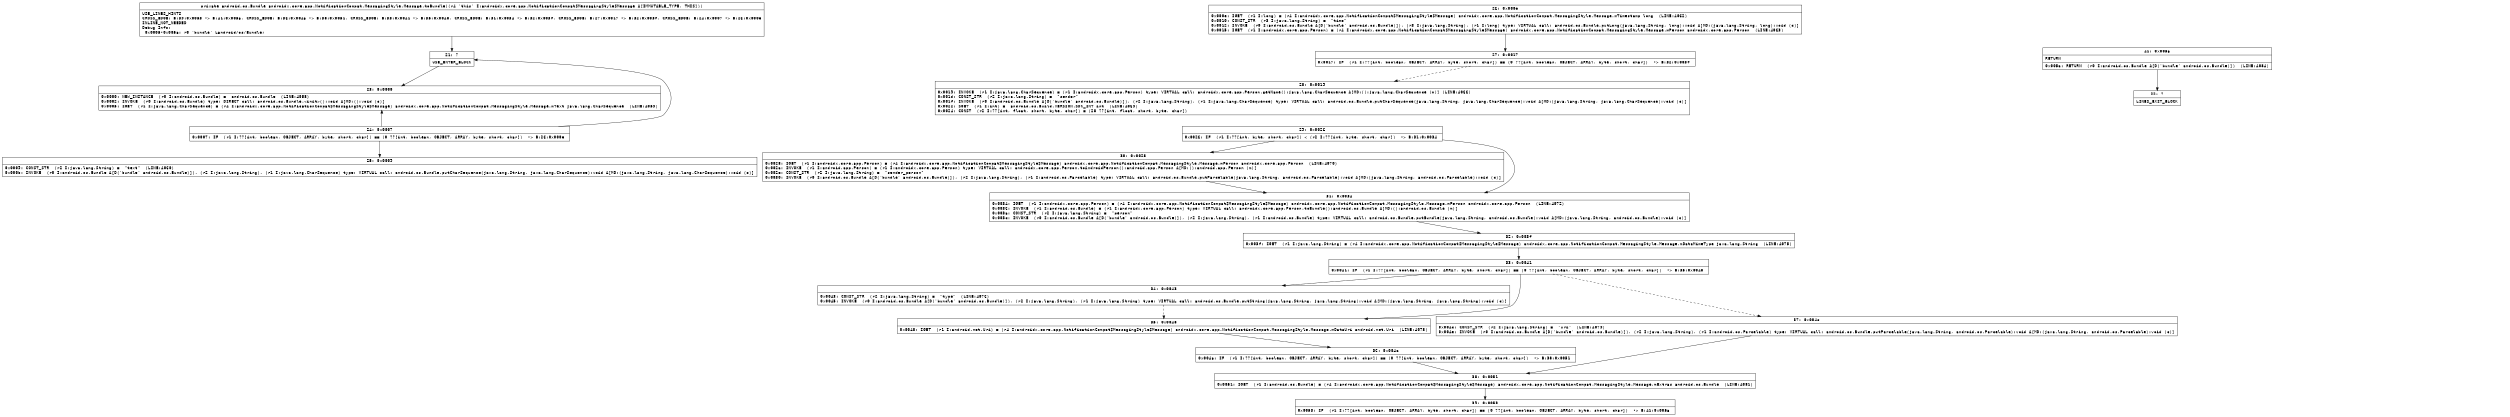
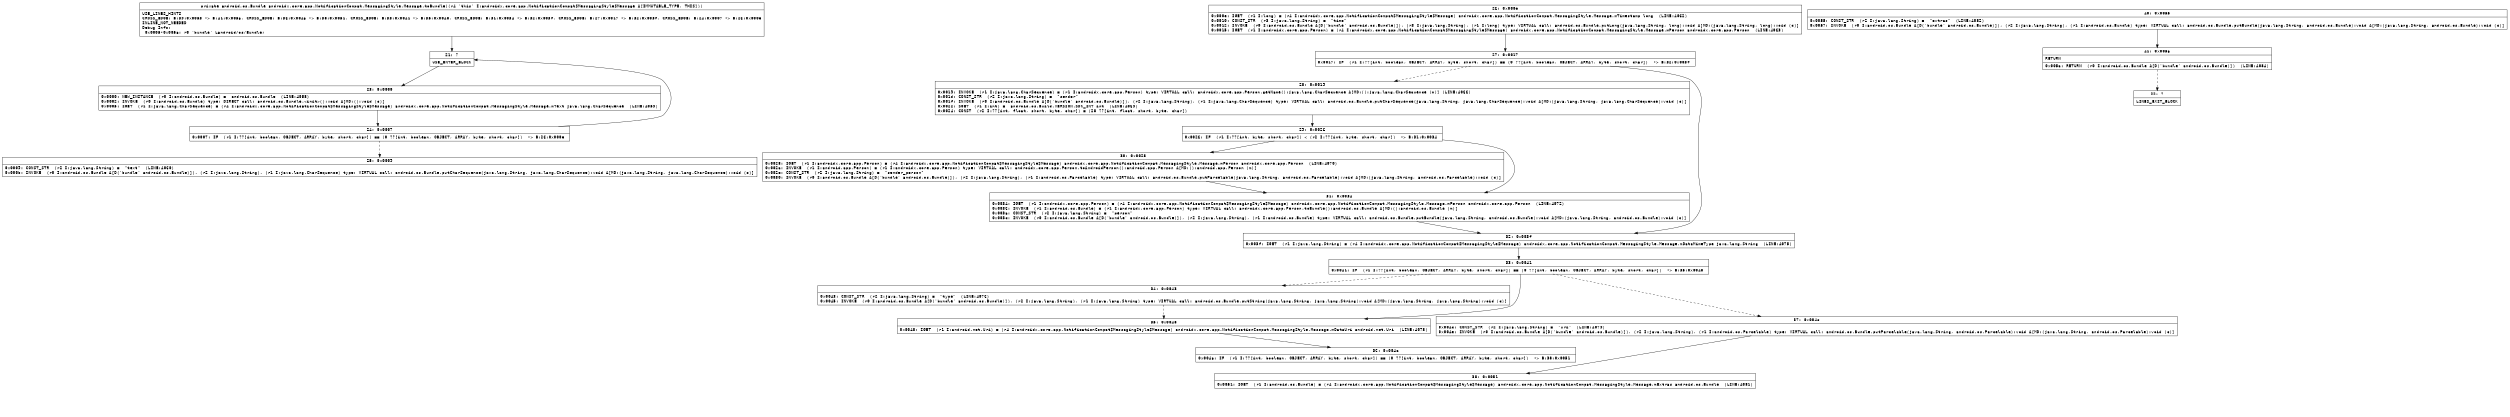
none -> (2157, 20)
(2157, 79) -> (2157, 79)
none -> (1312, 119)
(382, 120) -> (378, 117)
none -> (1698, 138)
(380, 147) -> (380, 147)
(1358, 280) -> (1358, 280)
(1434, 367) -> none
(1485, 407) -> none
